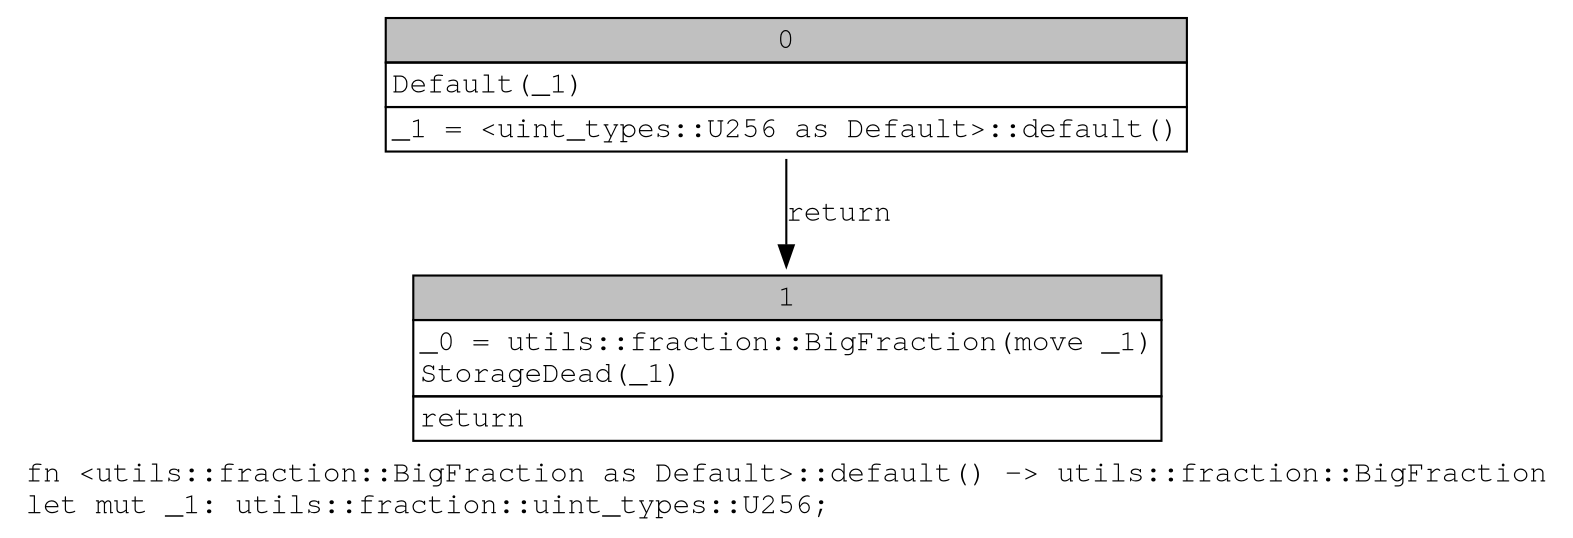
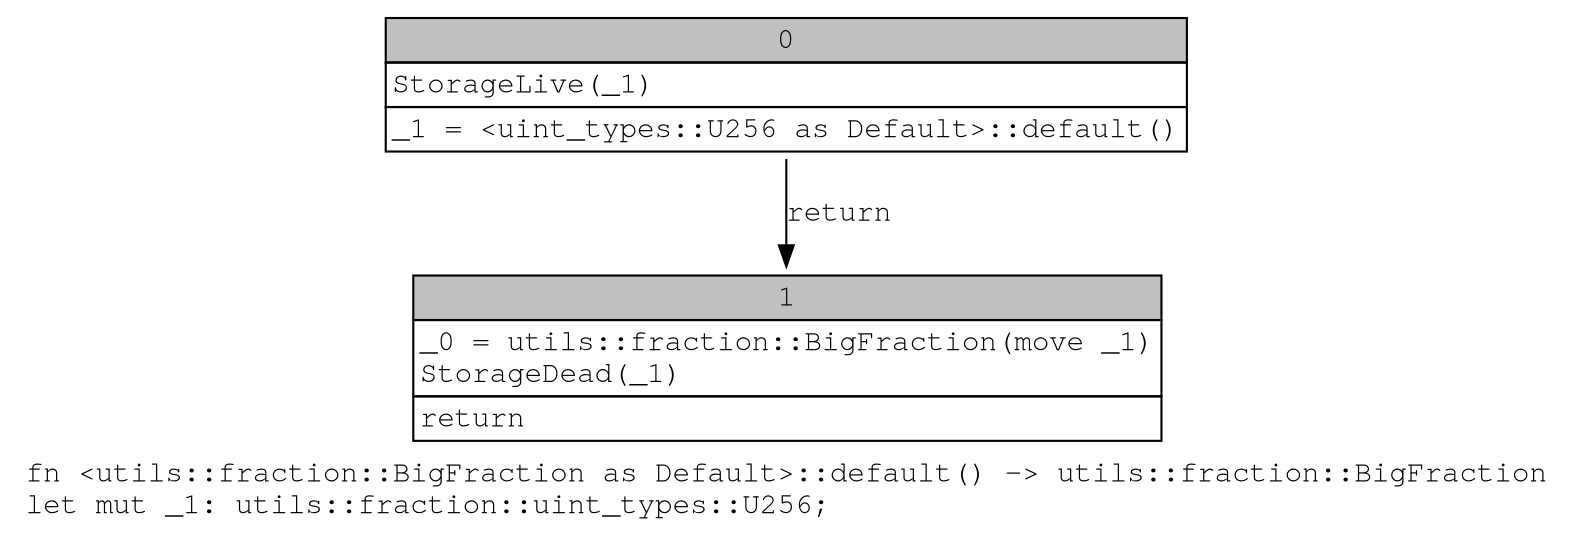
(489, 84) -> (524, 84)
